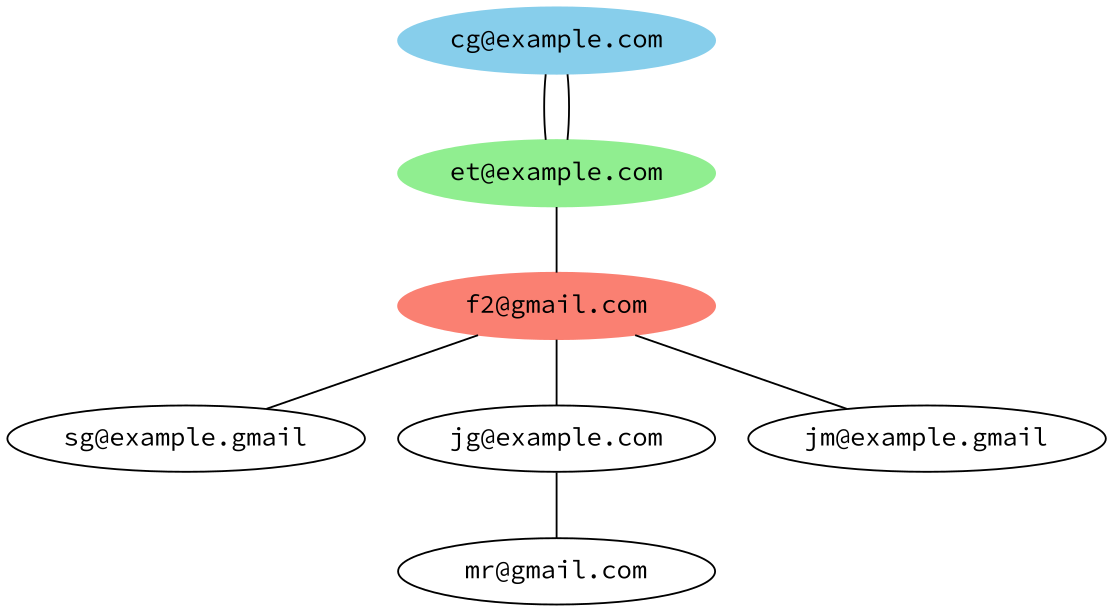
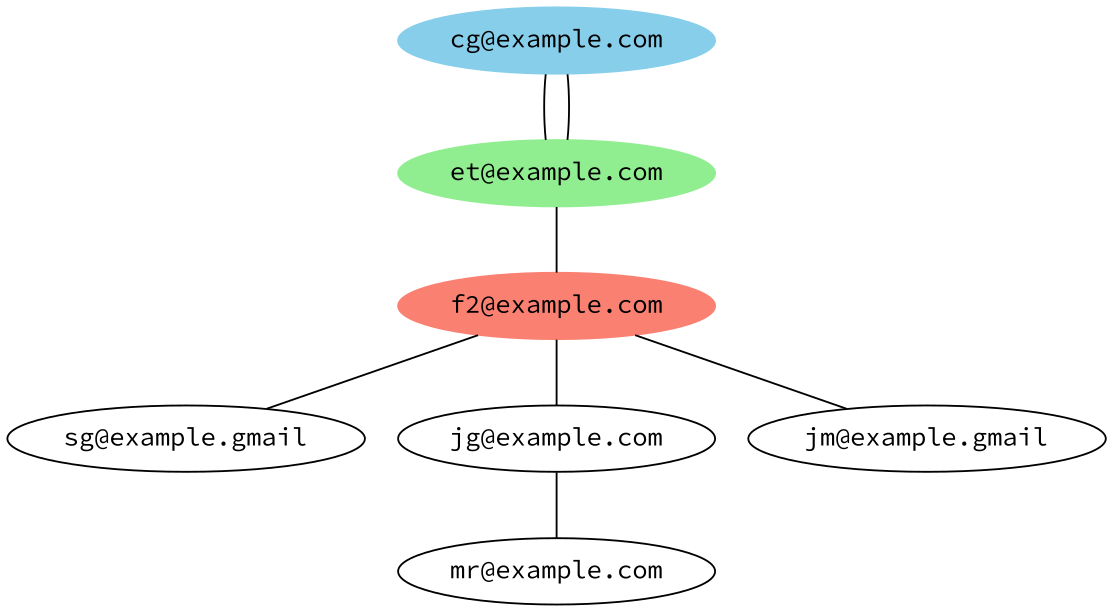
(557, 306) -> (557, 306)
(557, 571) -> (557, 571)
